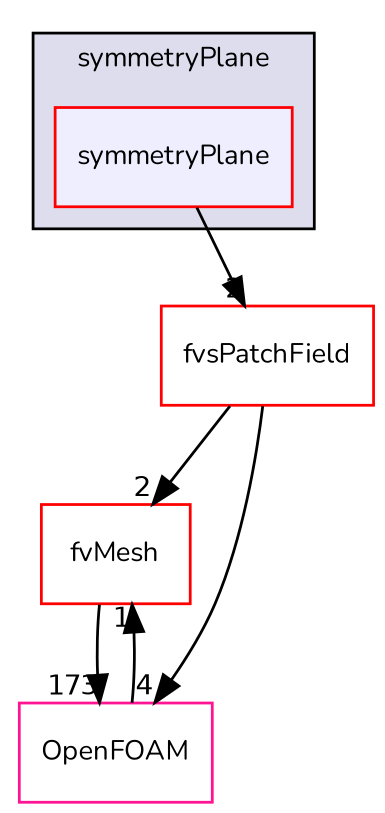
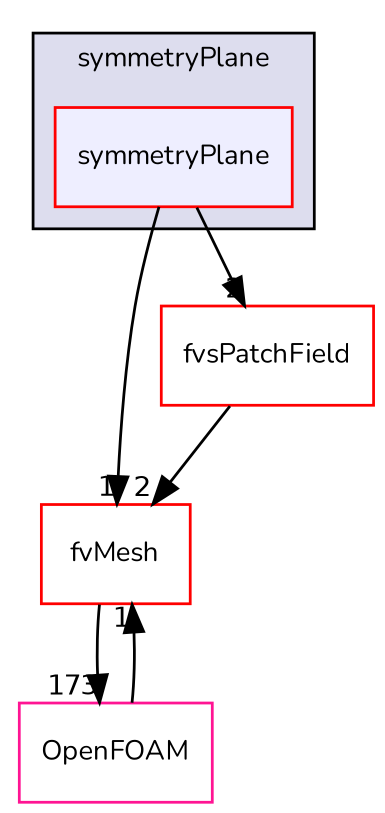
none -> (130, 340)
(234, 549) -> none
